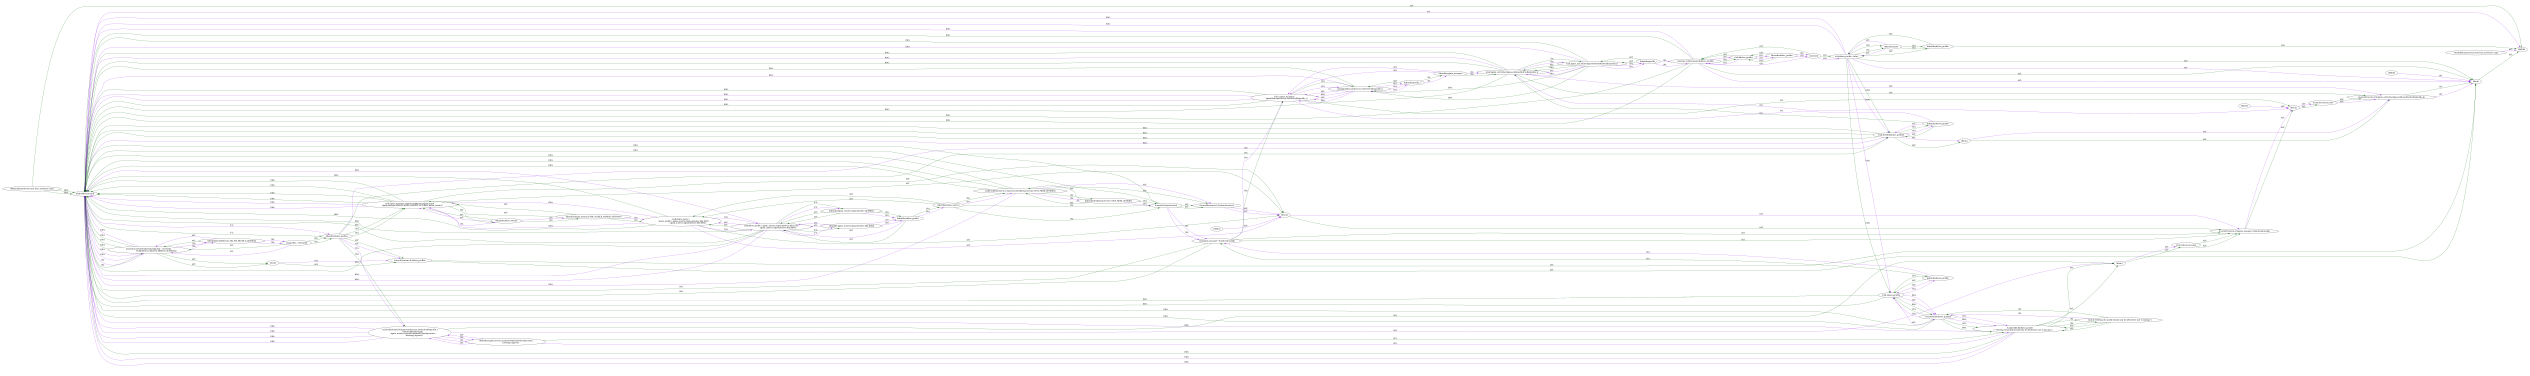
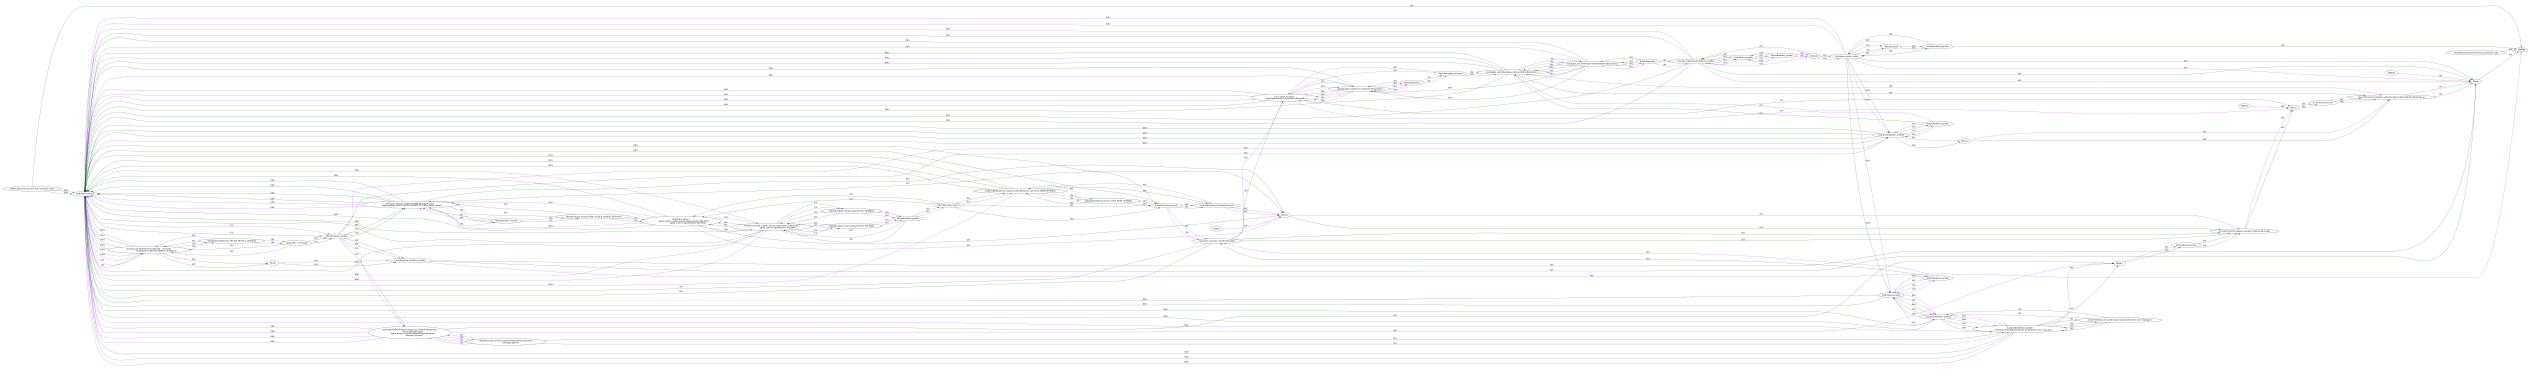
(1229, 13) -> (1566, 277)
